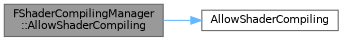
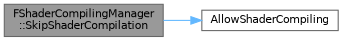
(84, 20) -> (84, 20)
